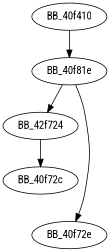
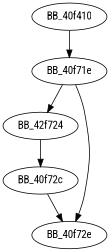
(69, 71) -> (69, 71)
none -> (53, 204)
